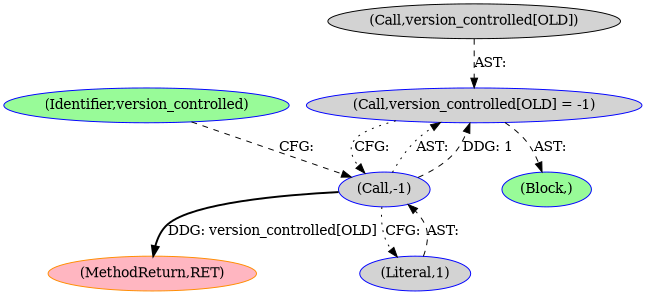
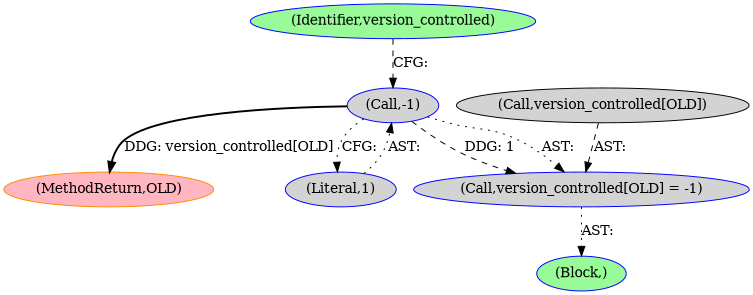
(361, 134) -> none
(525, 140) -> (581, 227)
(427, 232) -> (381, 155)
(152, 274) -> (109, 189)
